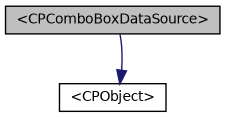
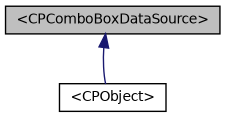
(122, 52) -> (104, 66)
